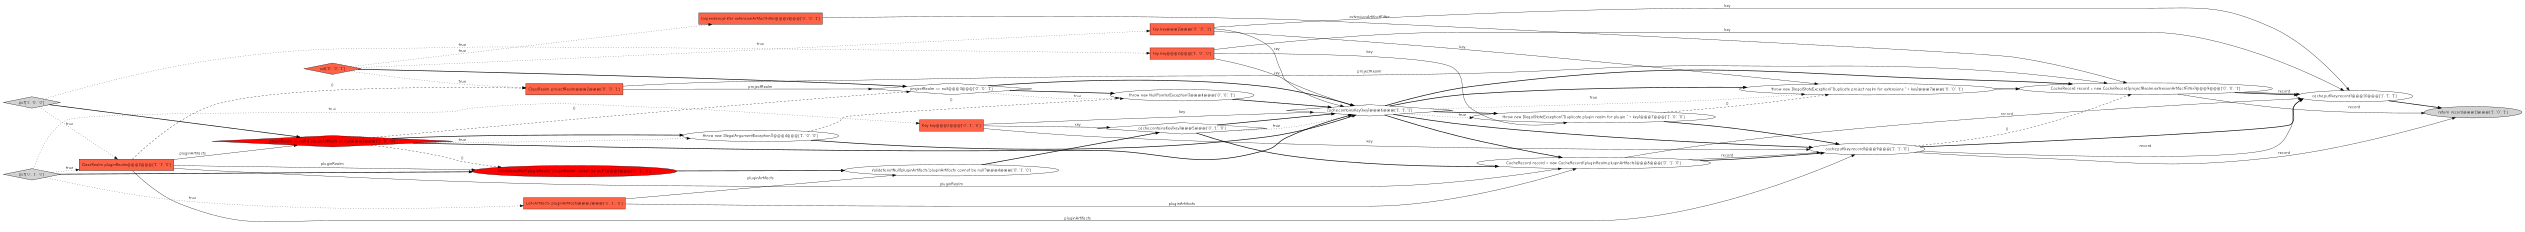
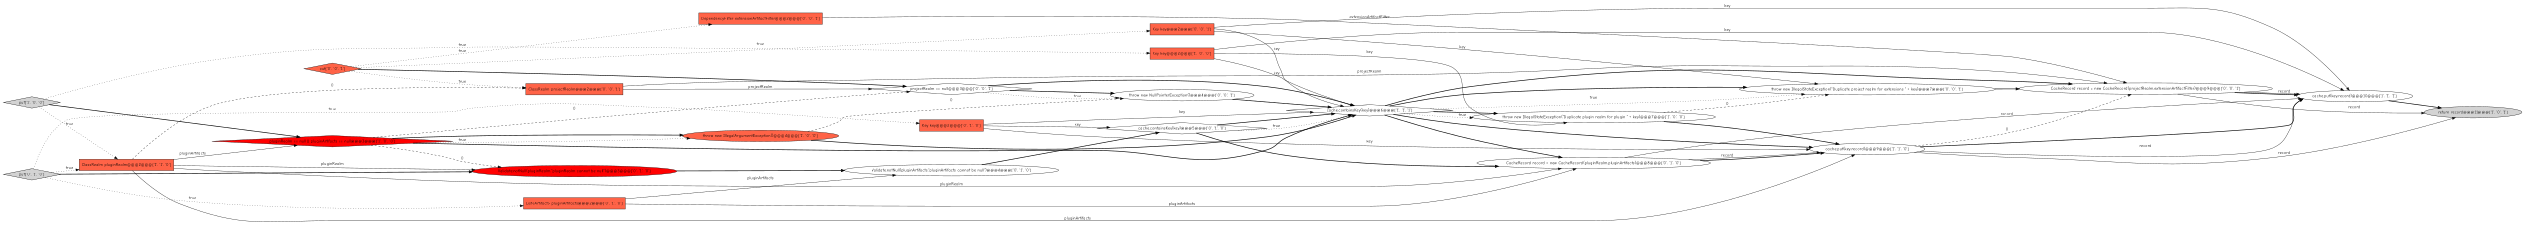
(761, 136) -> (761, 136)
